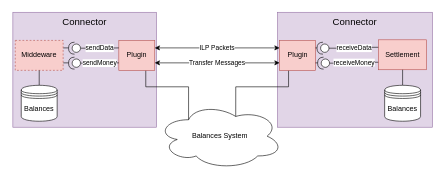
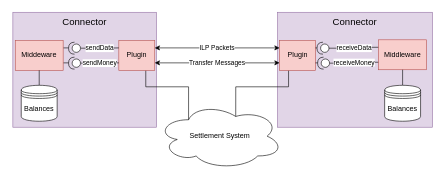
(403, 55) -> (403, 55)
(39, 56) -> (39, 56)
(220, 137) -> (220, 137)
